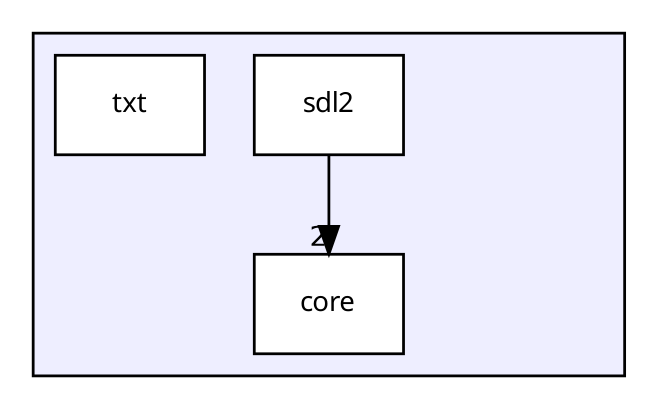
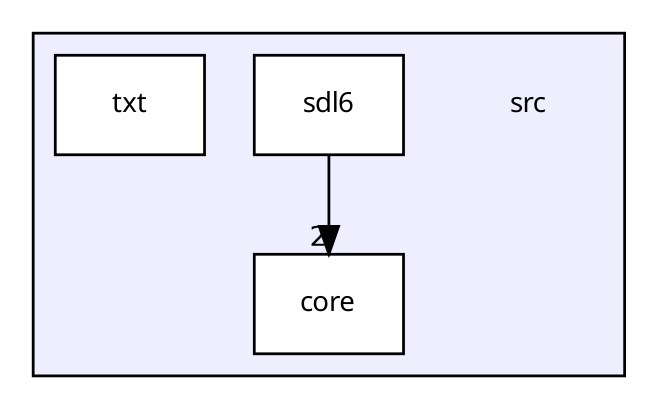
(329, 105) -> (329, 105)
none -> (528, 105)
